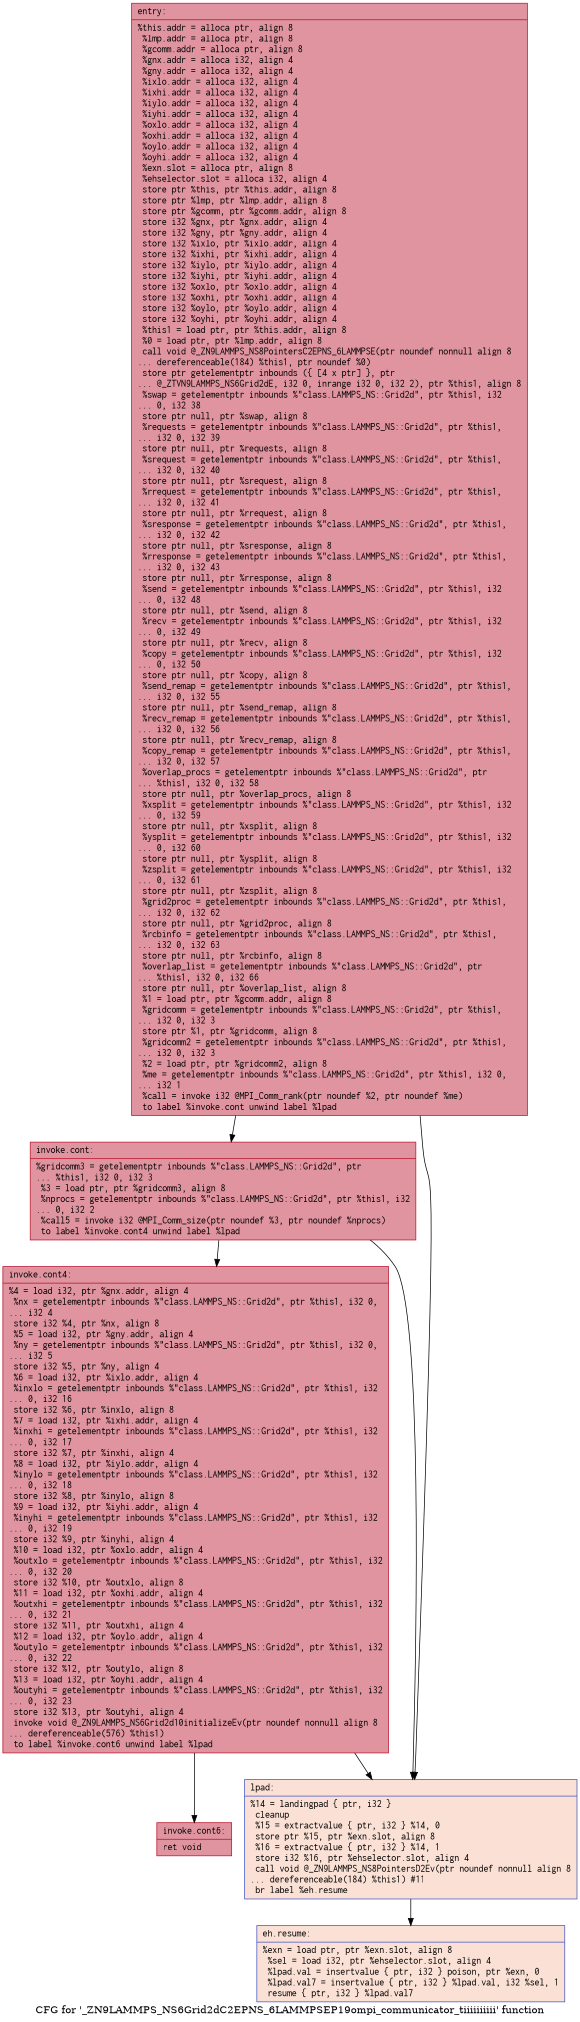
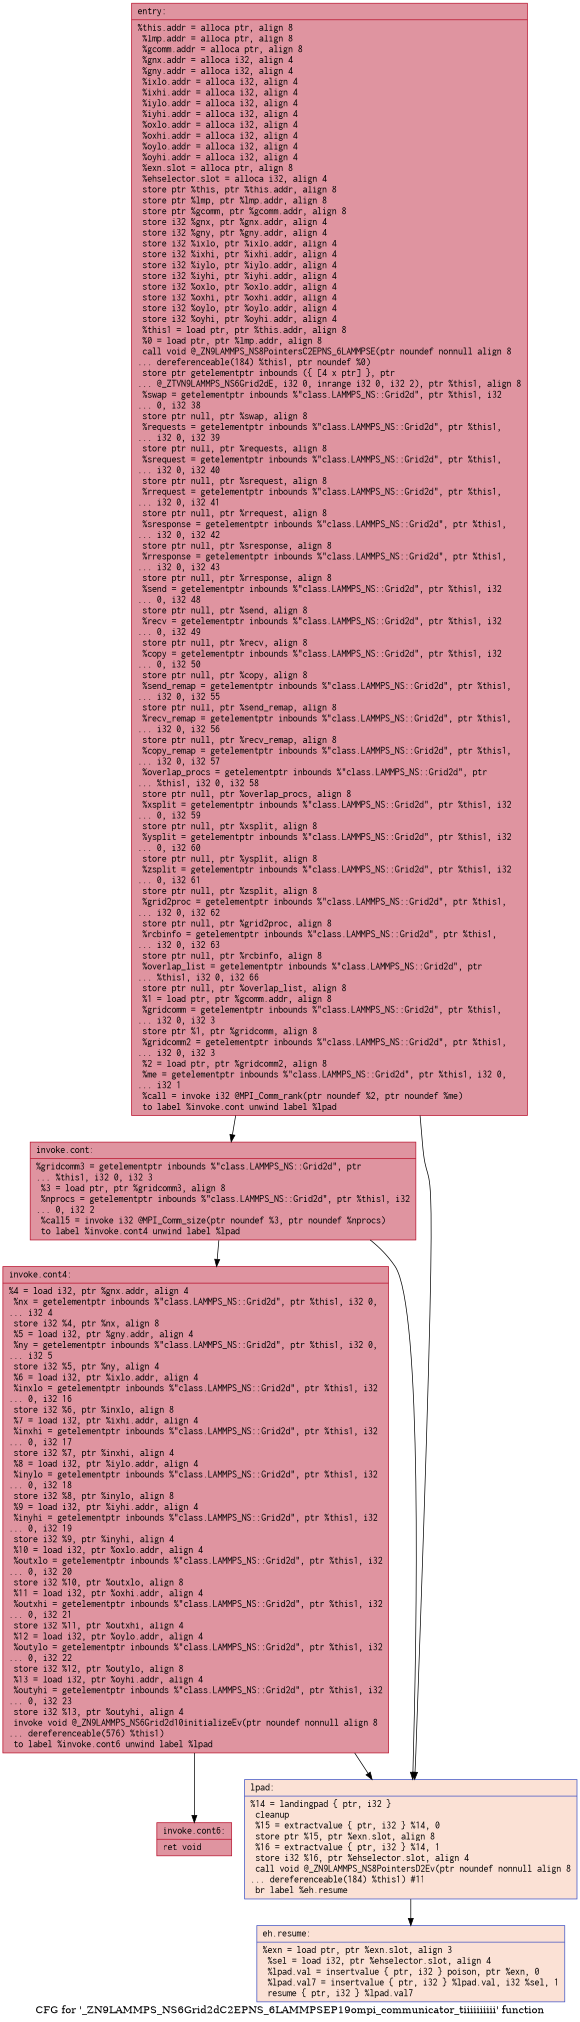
(358, 1950) -> (358, 1950)
